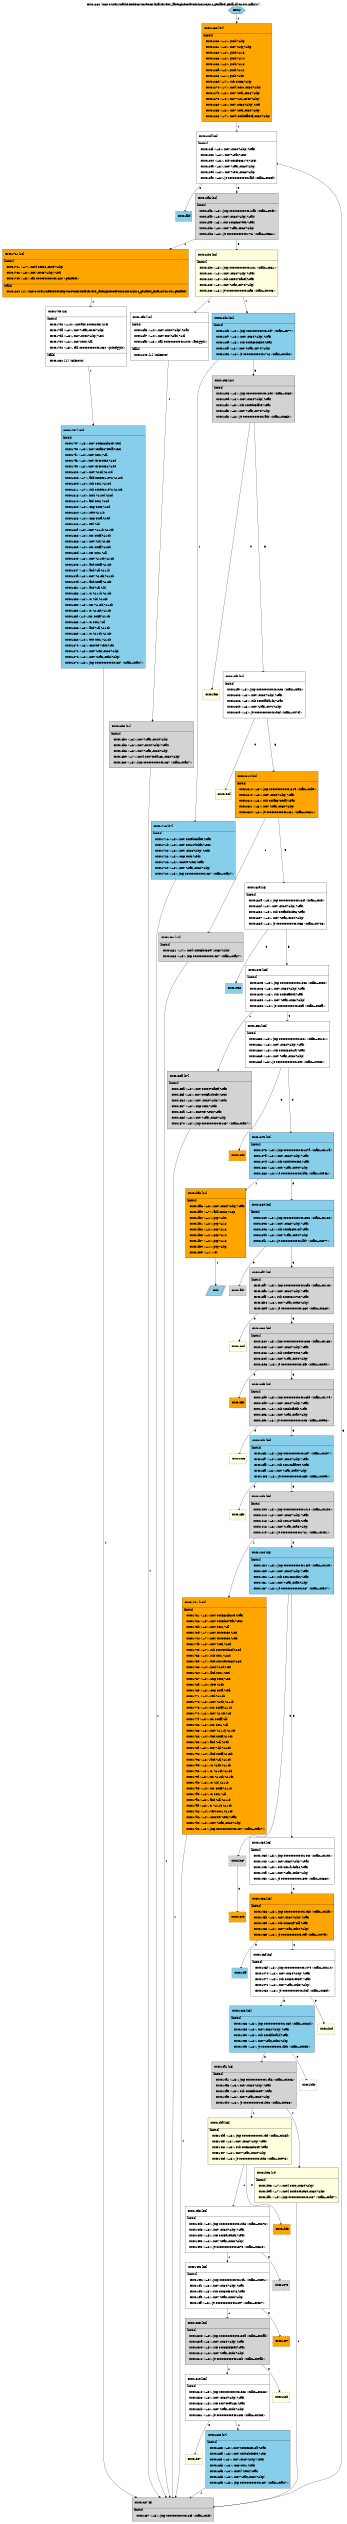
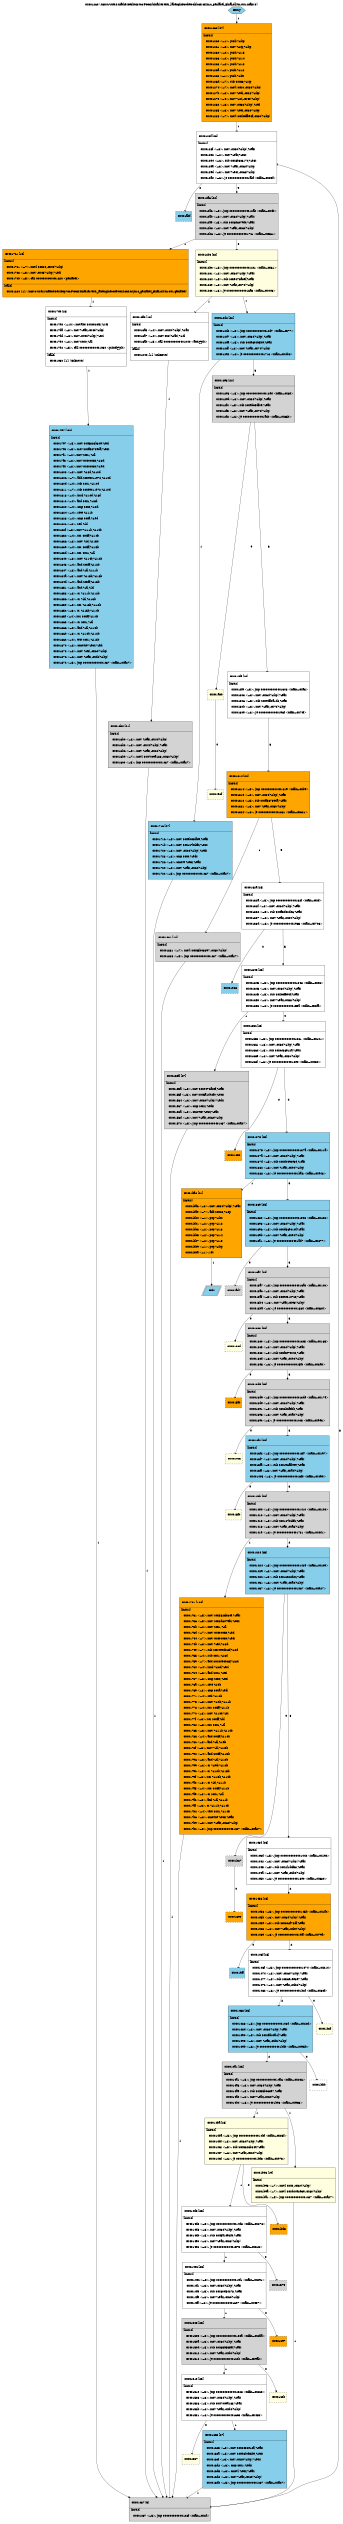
(240, 753) -> (215, 744)
